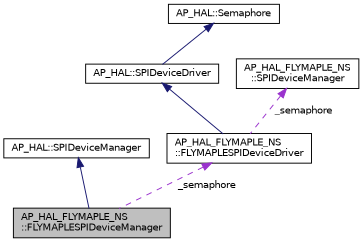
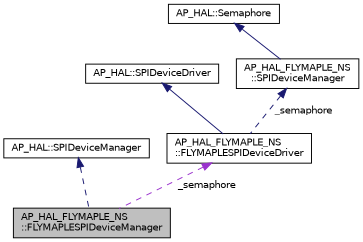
(184, 47) -> (261, 44)
(265, 115) -> (265, 115)
(85, 188) -> (85, 188)
